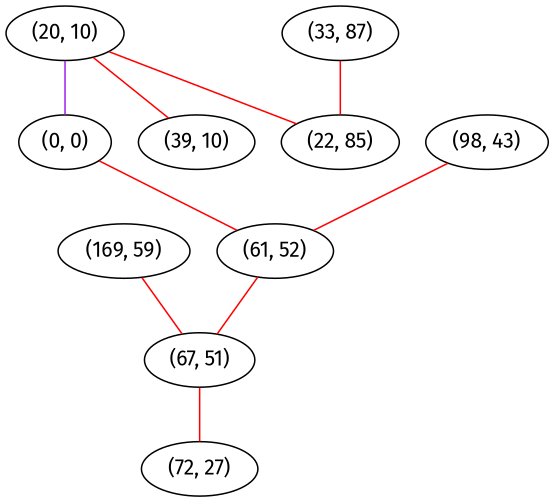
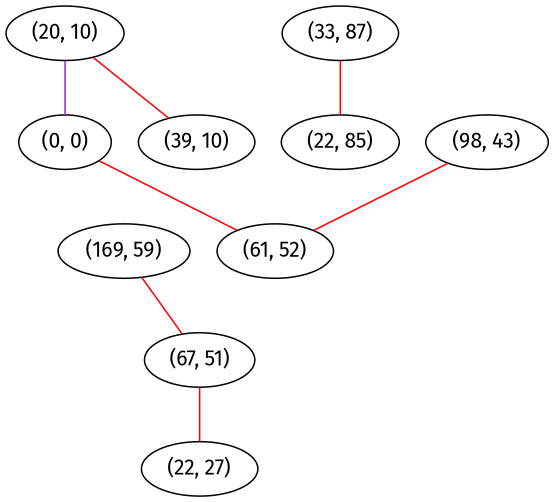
(203, 88) -> none
(237, 306) -> none
(200, 469) -> (200, 469)
